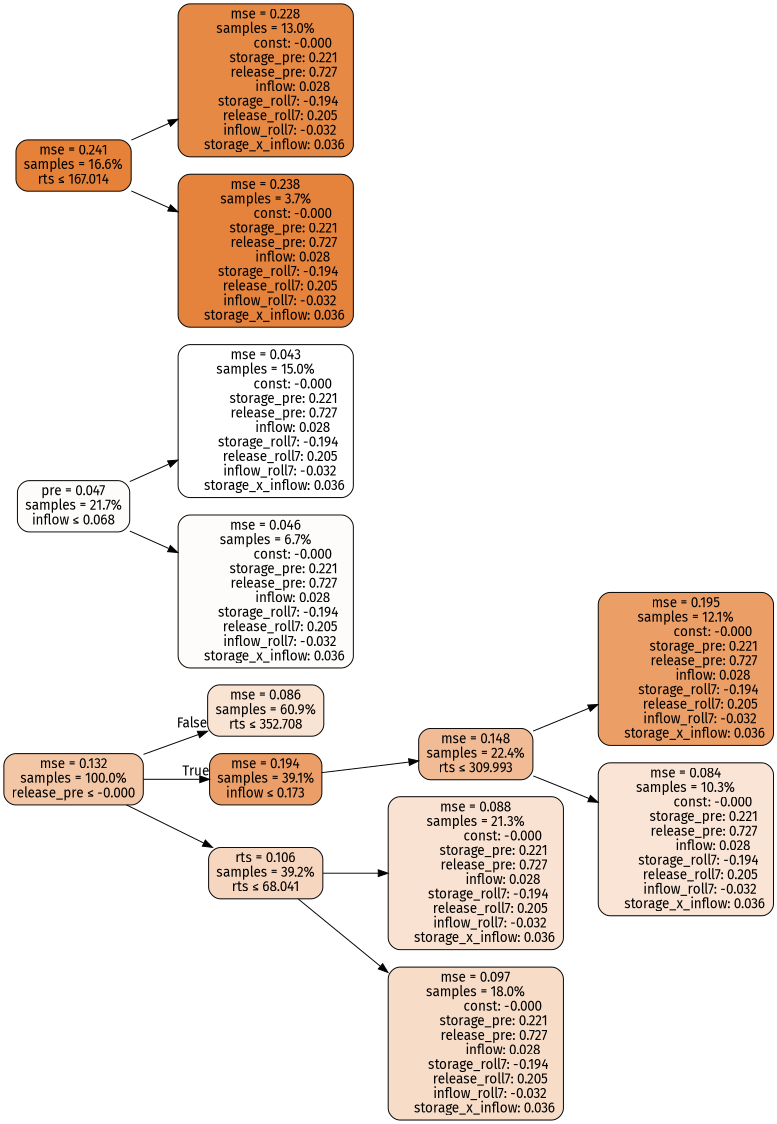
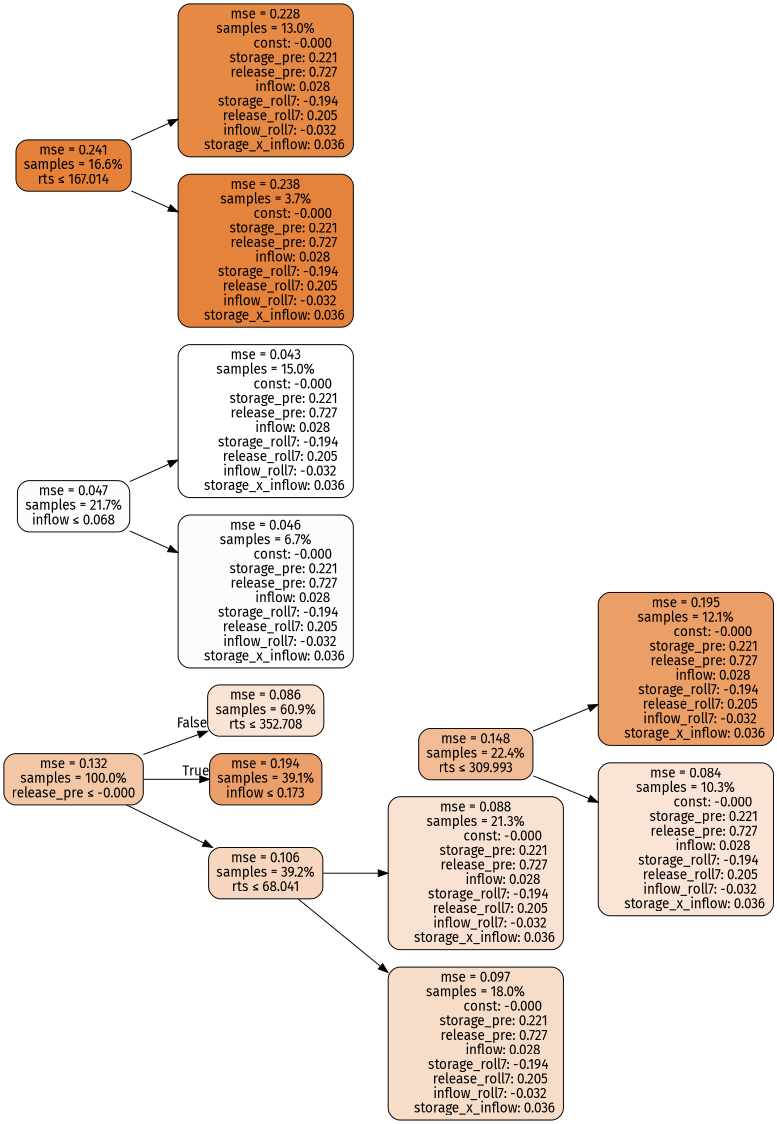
(74, 506) -> (74, 506)
(365, 767) -> none
(266, 873) -> (266, 873)
